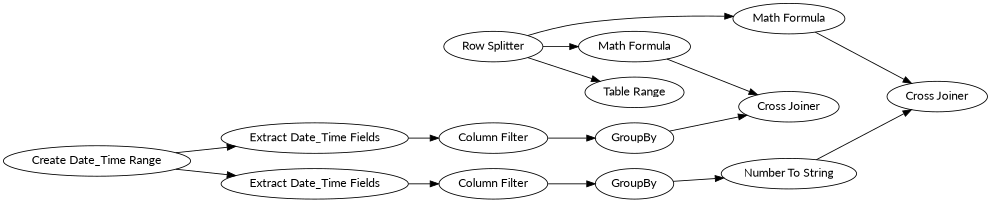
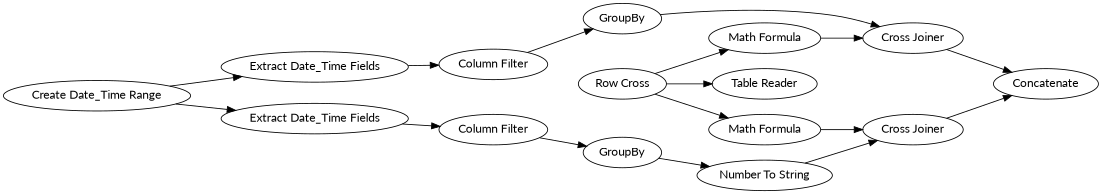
(493, 47) -> (622, 84)
none -> (1046, 84)
(635, 92) -> (765, 84)
